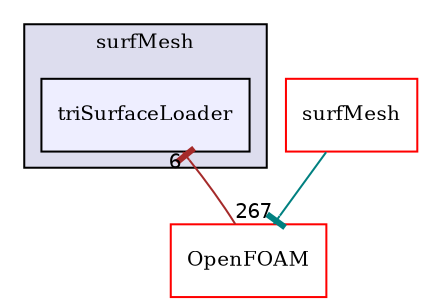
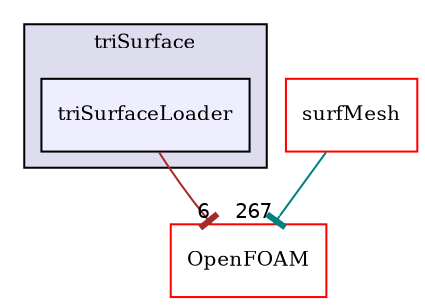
(146, 43) -> (146, 43)
(213, 191) -> (181, 185)
